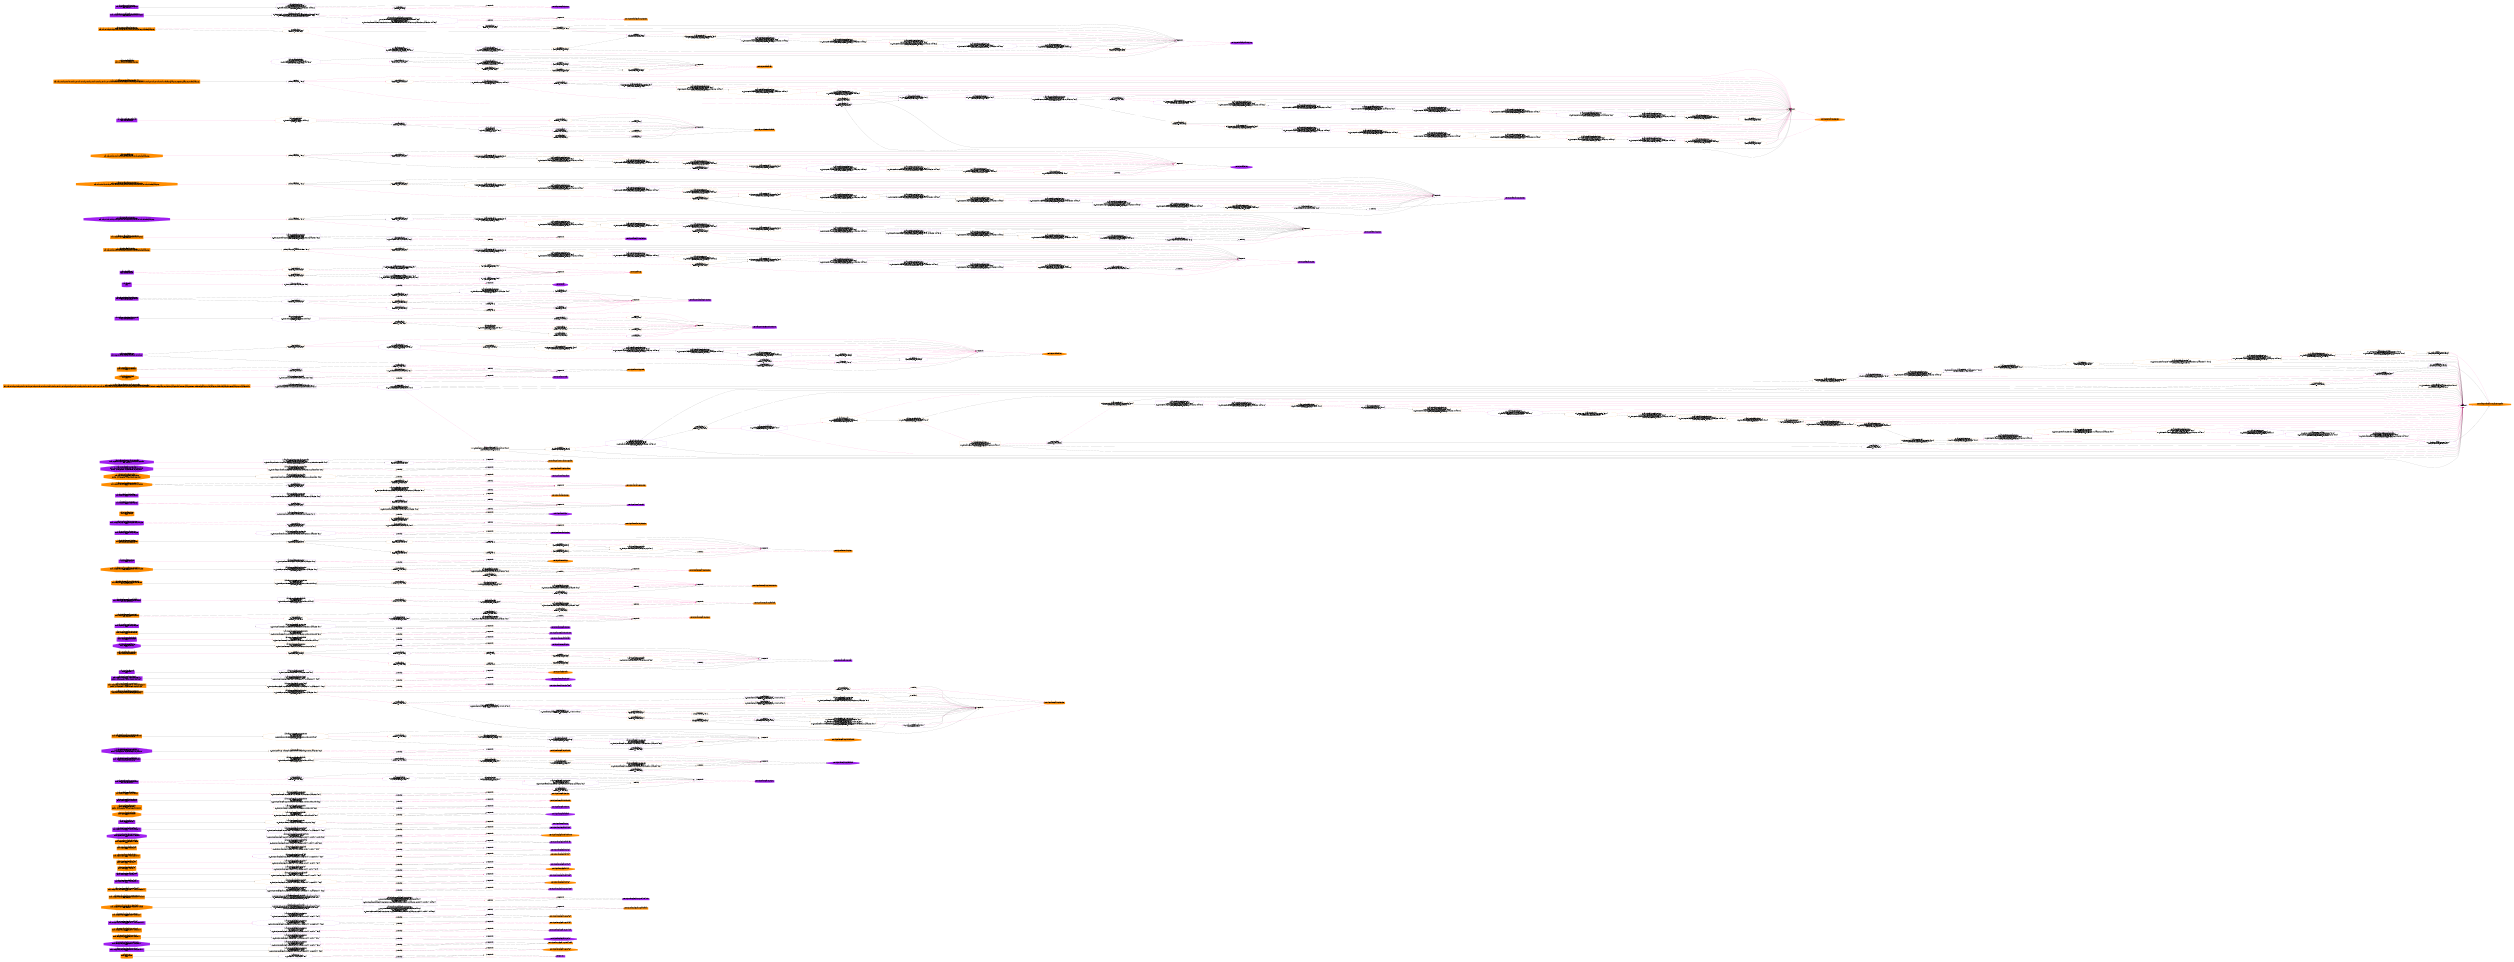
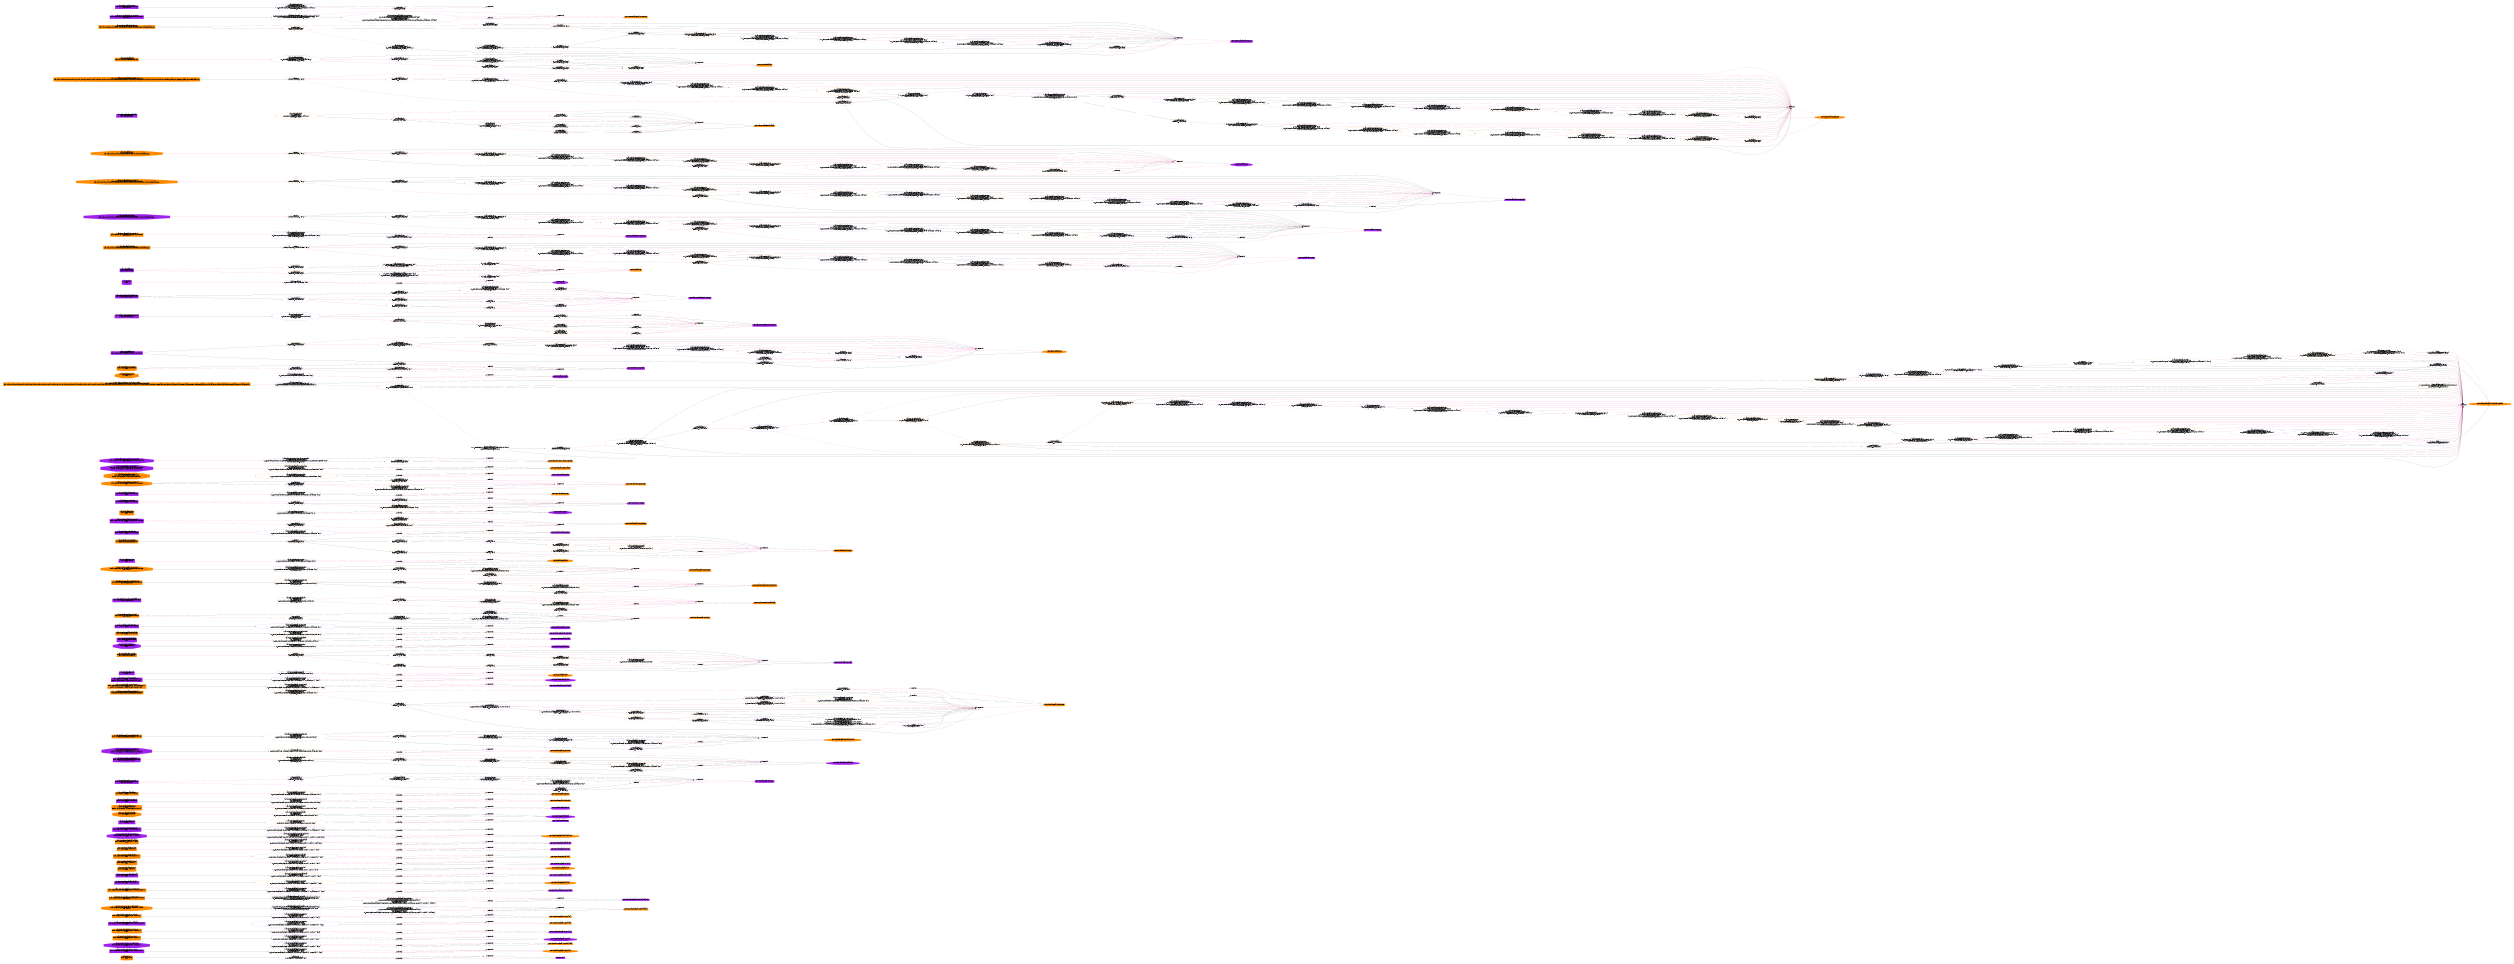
(560, 7) -> none
(636, 370) -> (636, 369)
(560, 828) -> none
